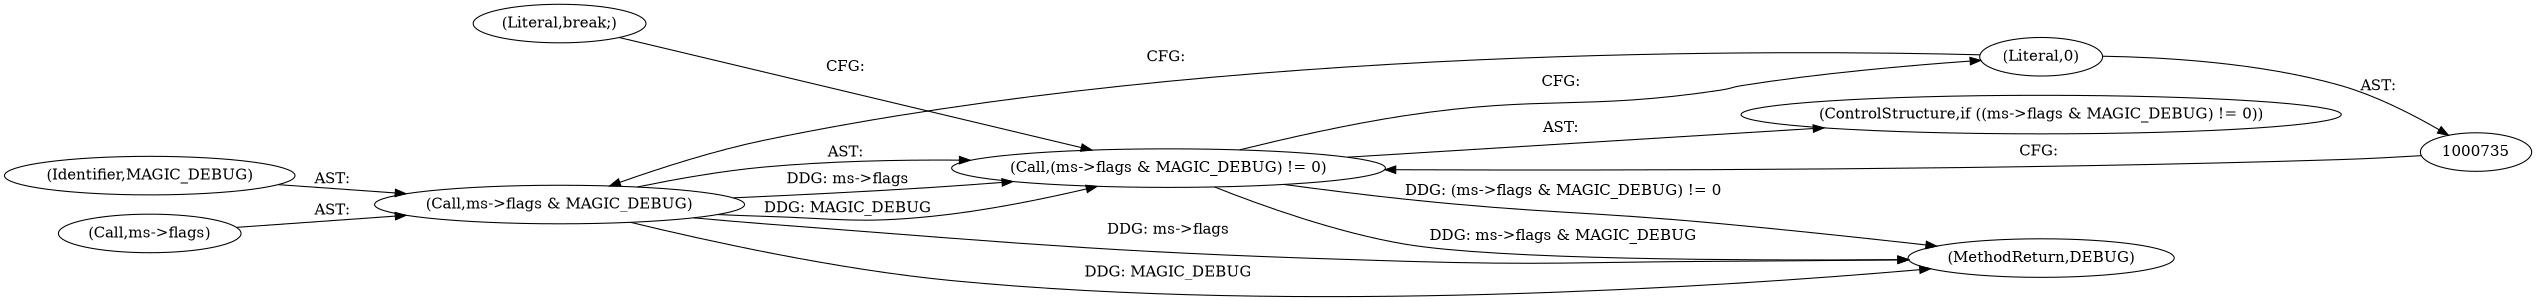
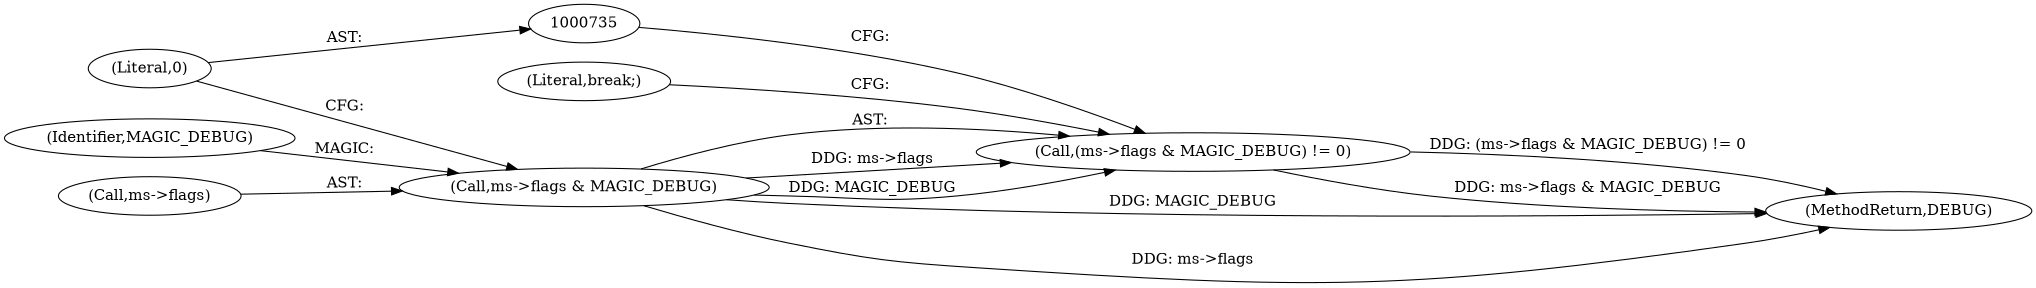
(1604, 101) -> none
(2041, 115) -> none
(335, 179) -> (347, 149)
